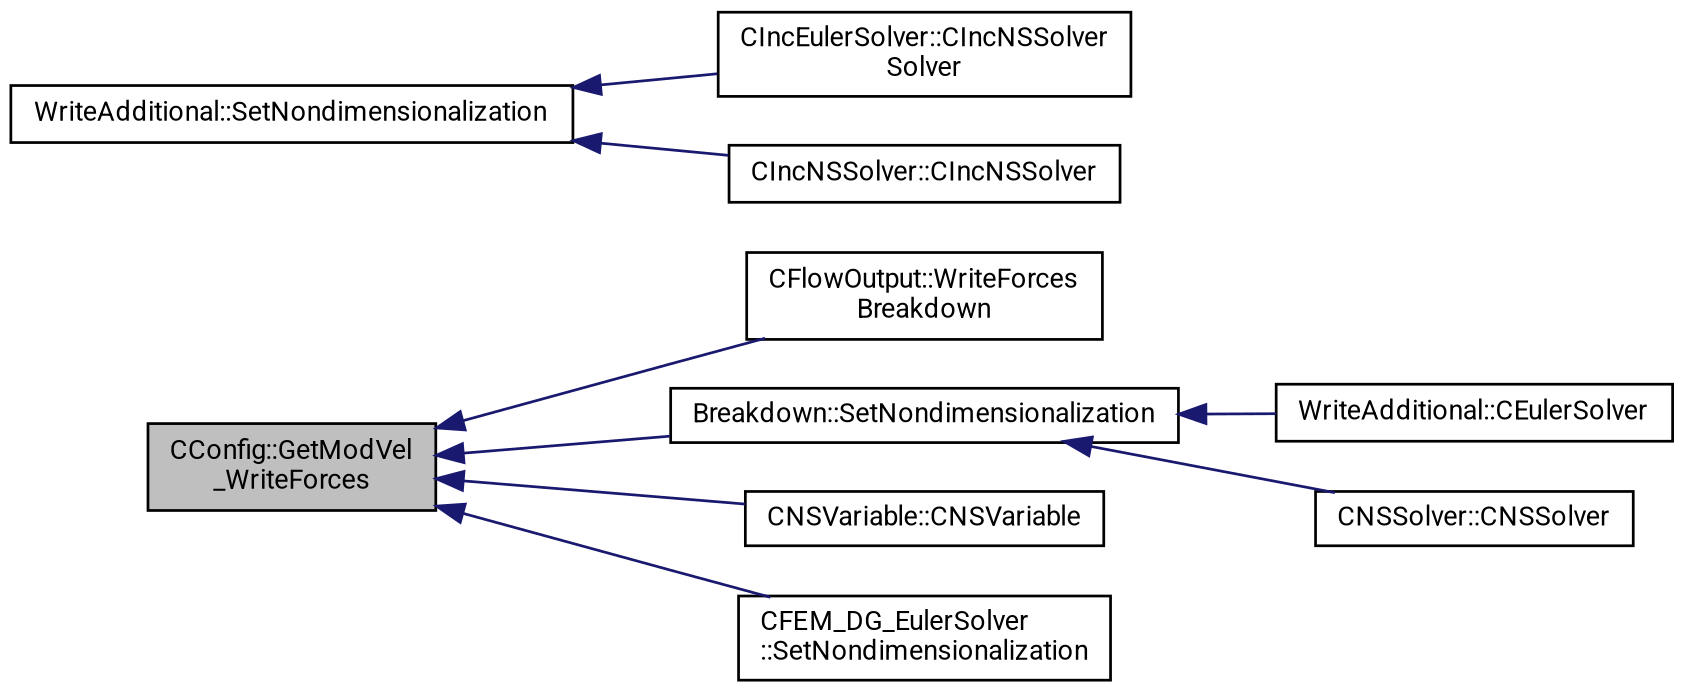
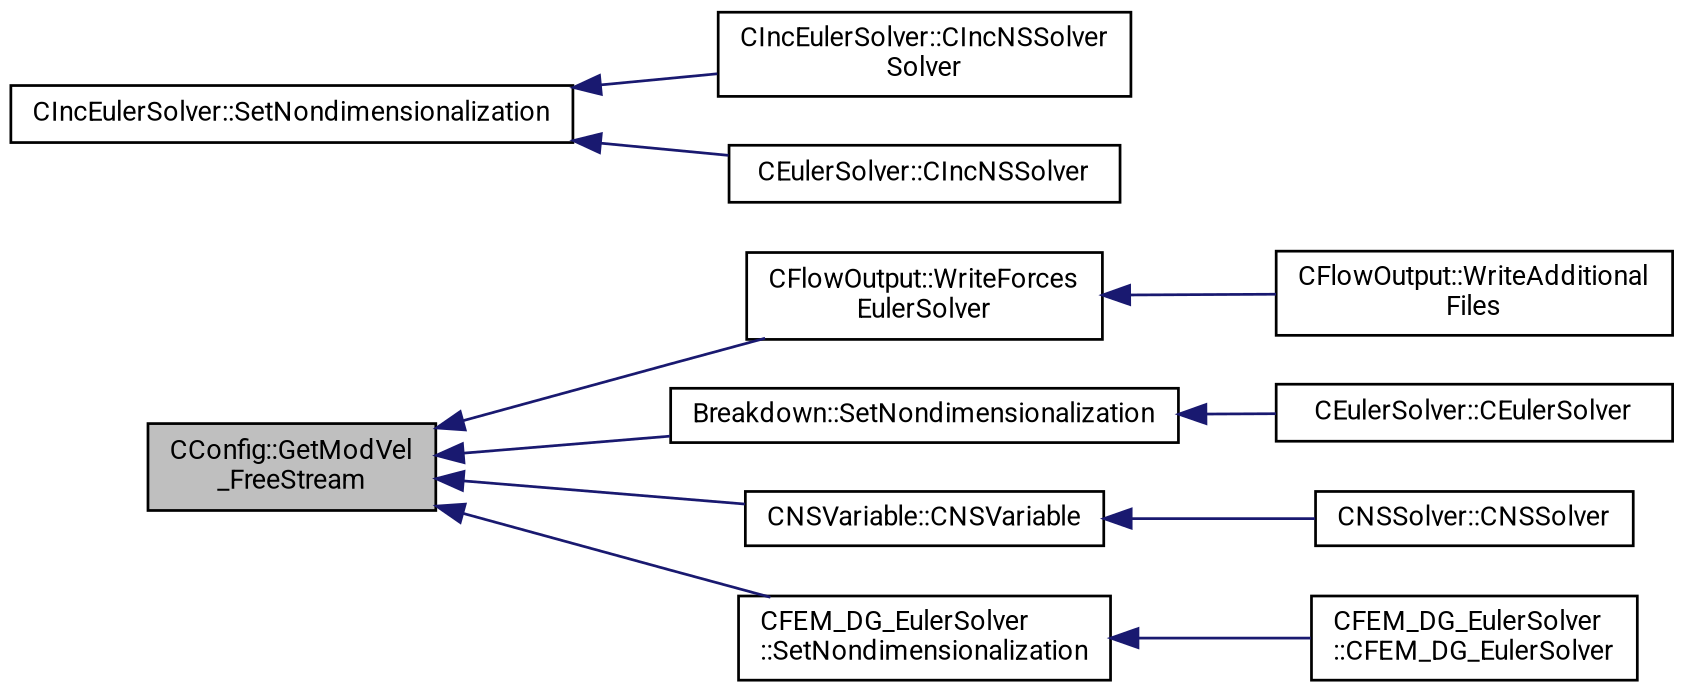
(292, 114) -> (292, 114)
(925, 174) -> (925, 174)
none -> (1474, 293)
(925, 296) -> (925, 296)
(1474, 413) -> (1474, 413)
(292, 467) -> (292, 467)
(1213, 470) -> (1223, 519)
none -> (1474, 638)
